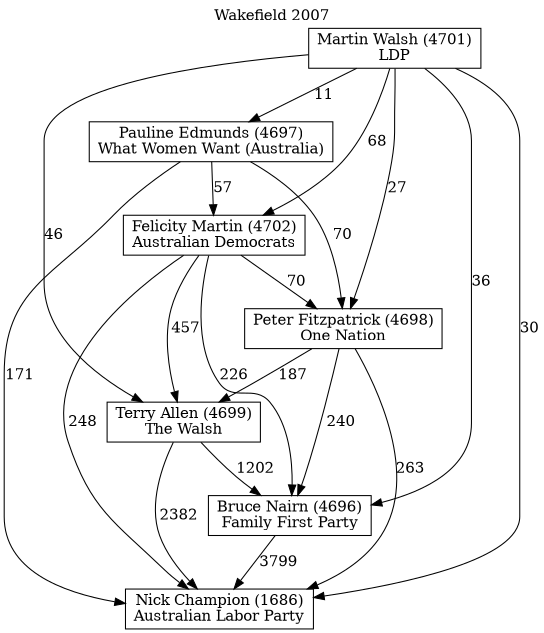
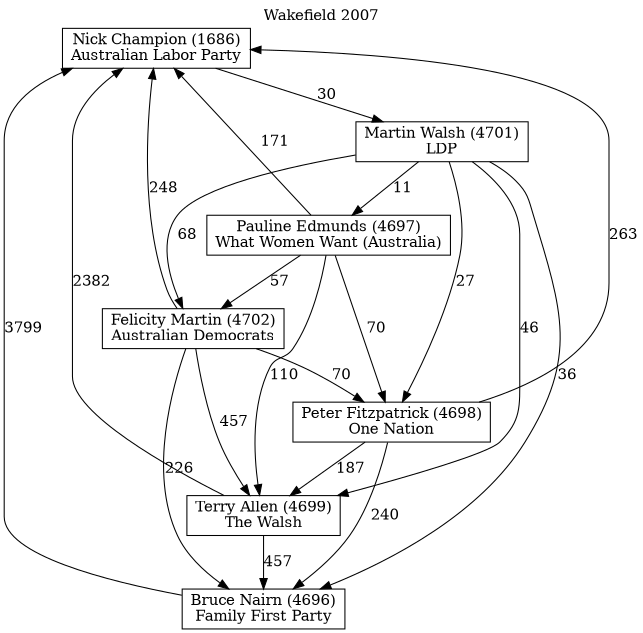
none -> (273, 363)
(520, 388) -> (294, 93)
(256, 469) -> (278, 562)
